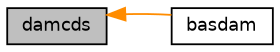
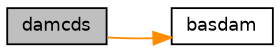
(148, 14) -> (130, 38)
